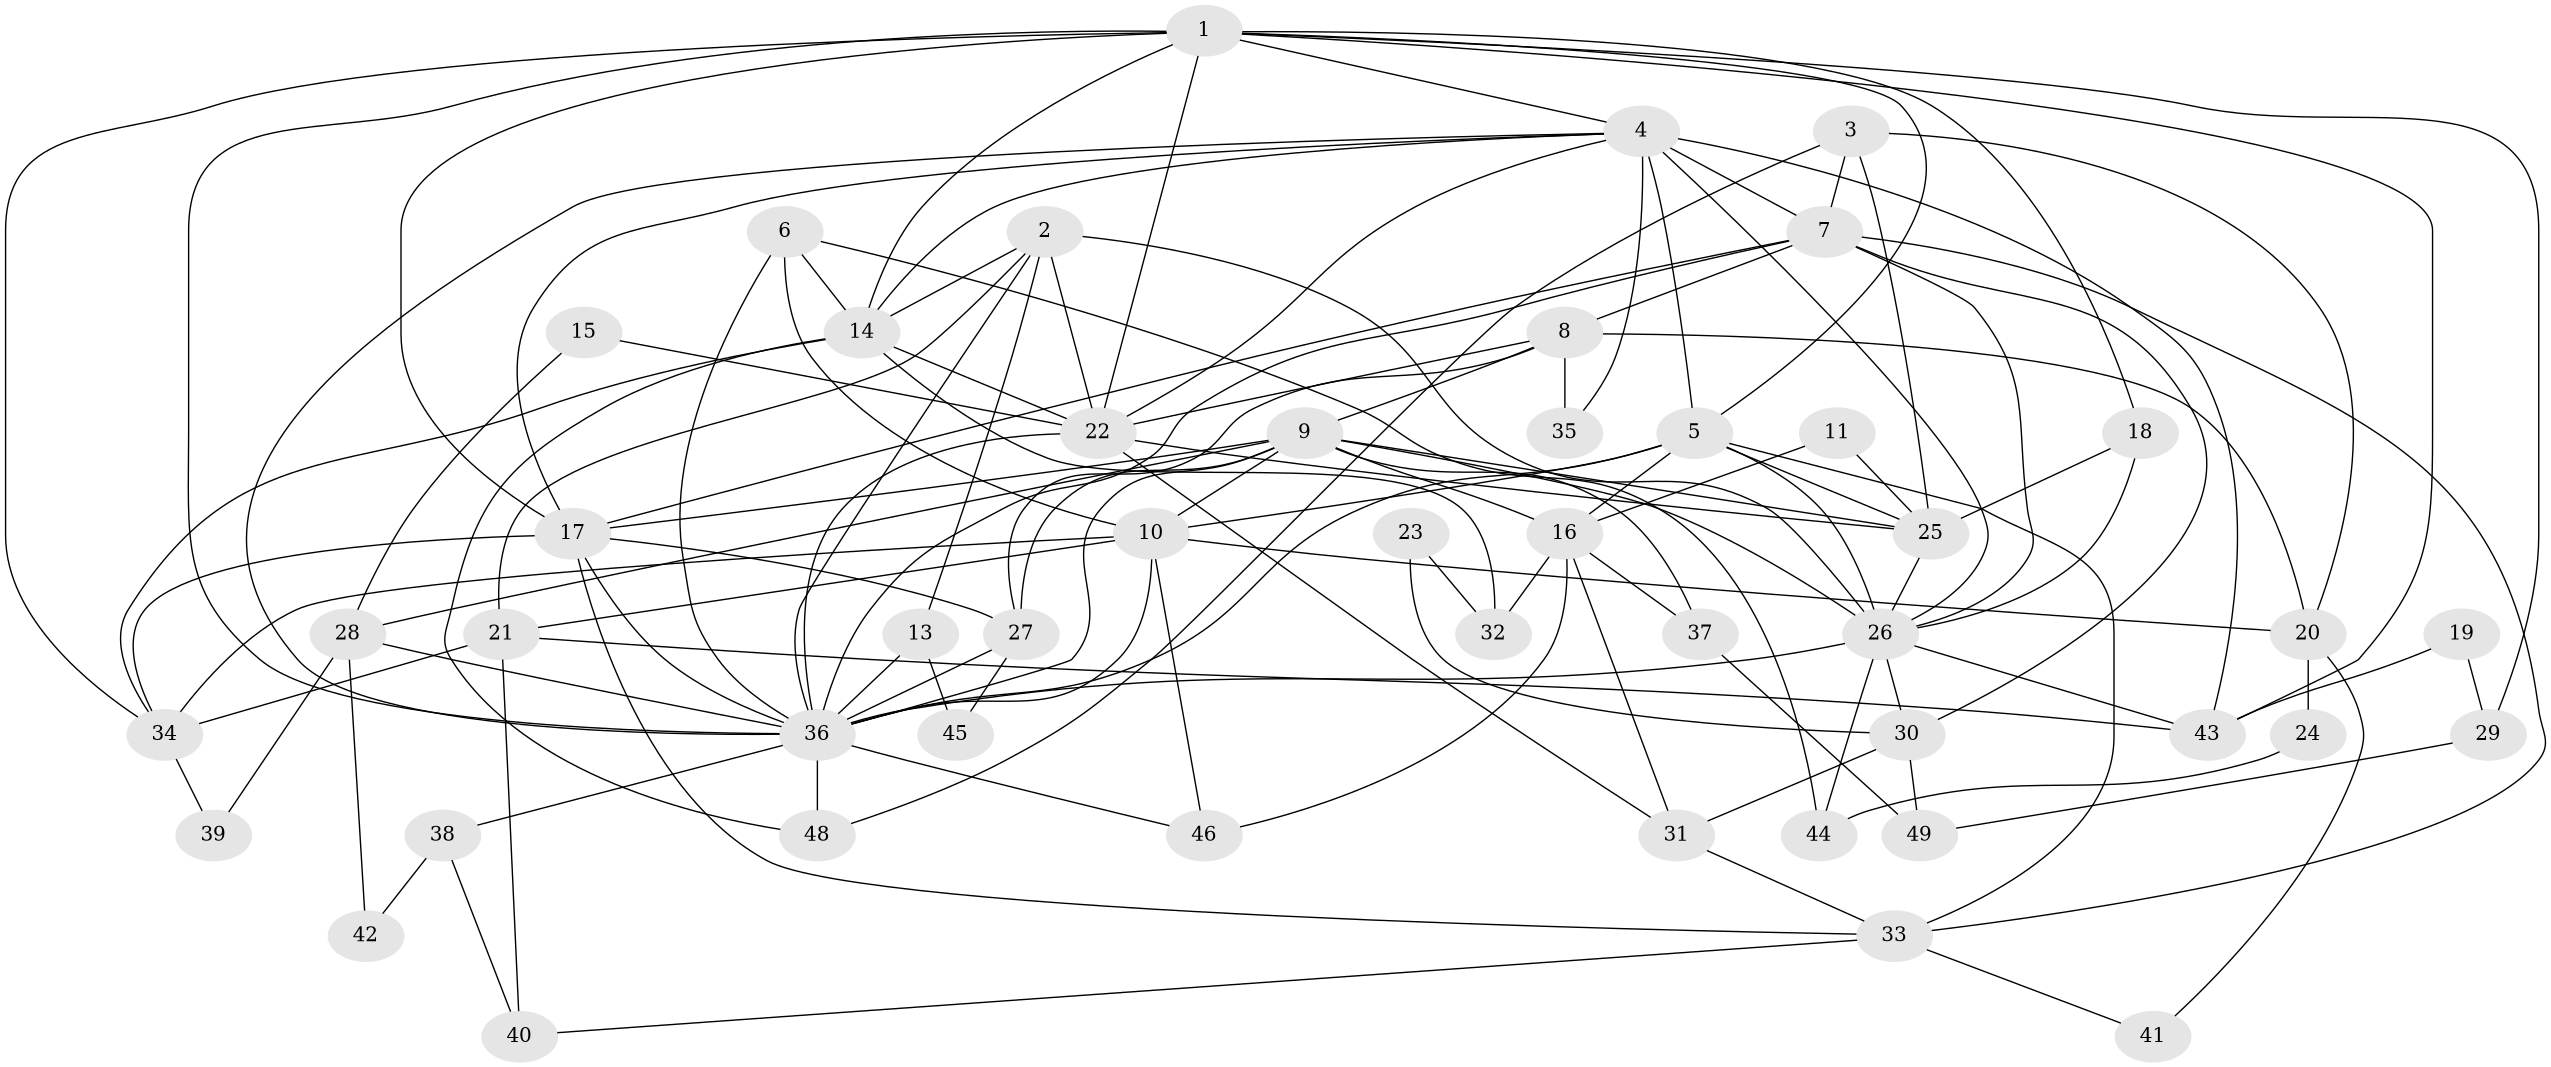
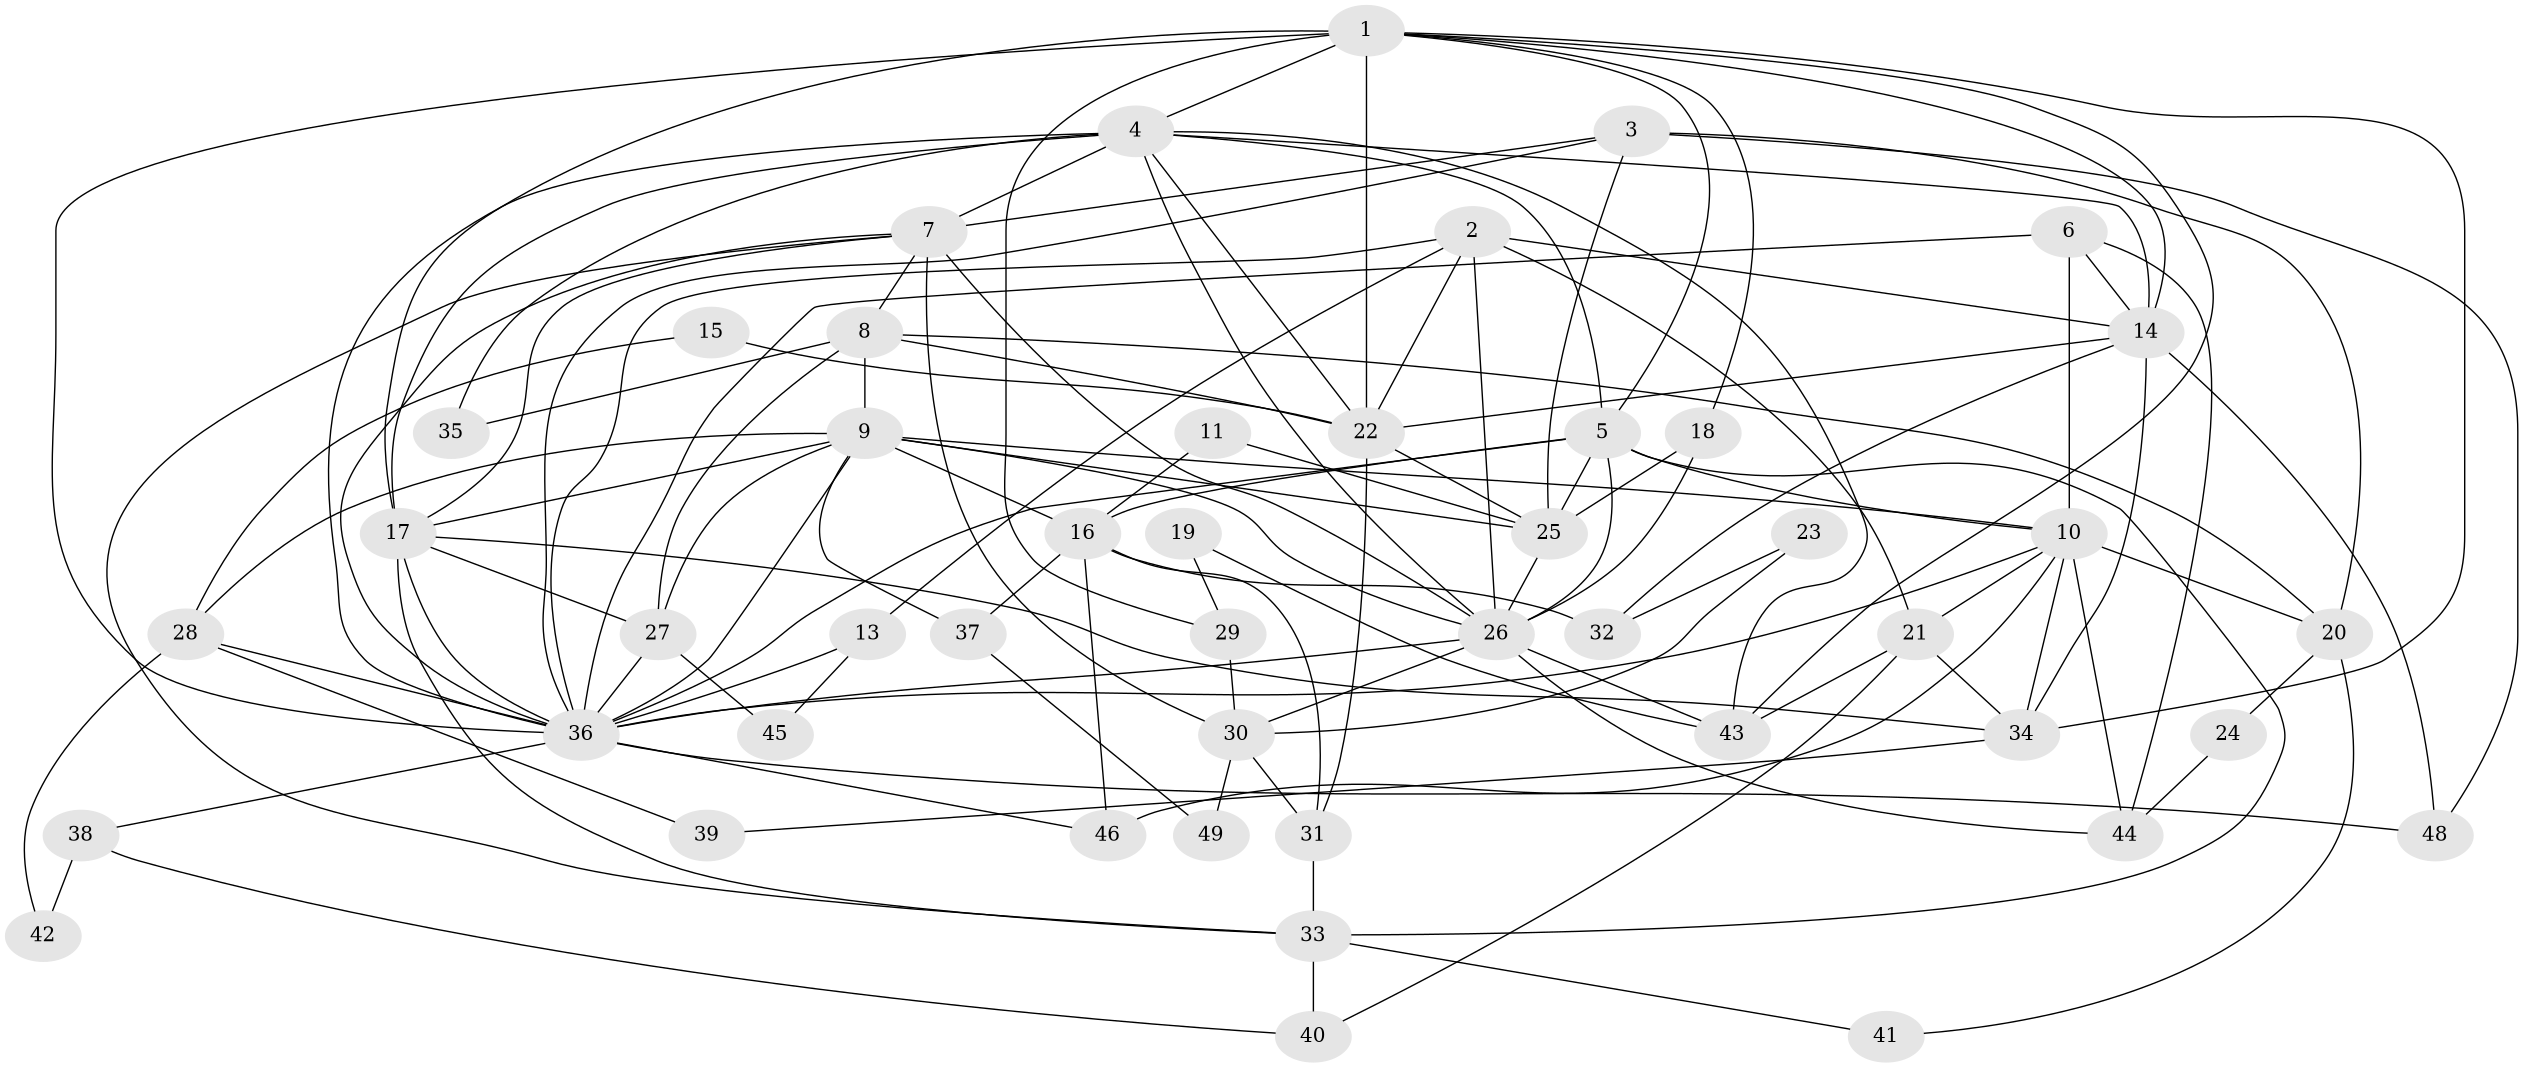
(844, 507) -> (895, 264)
none -> (2097, 685)
(2205, 787) -> (1232, 685)
